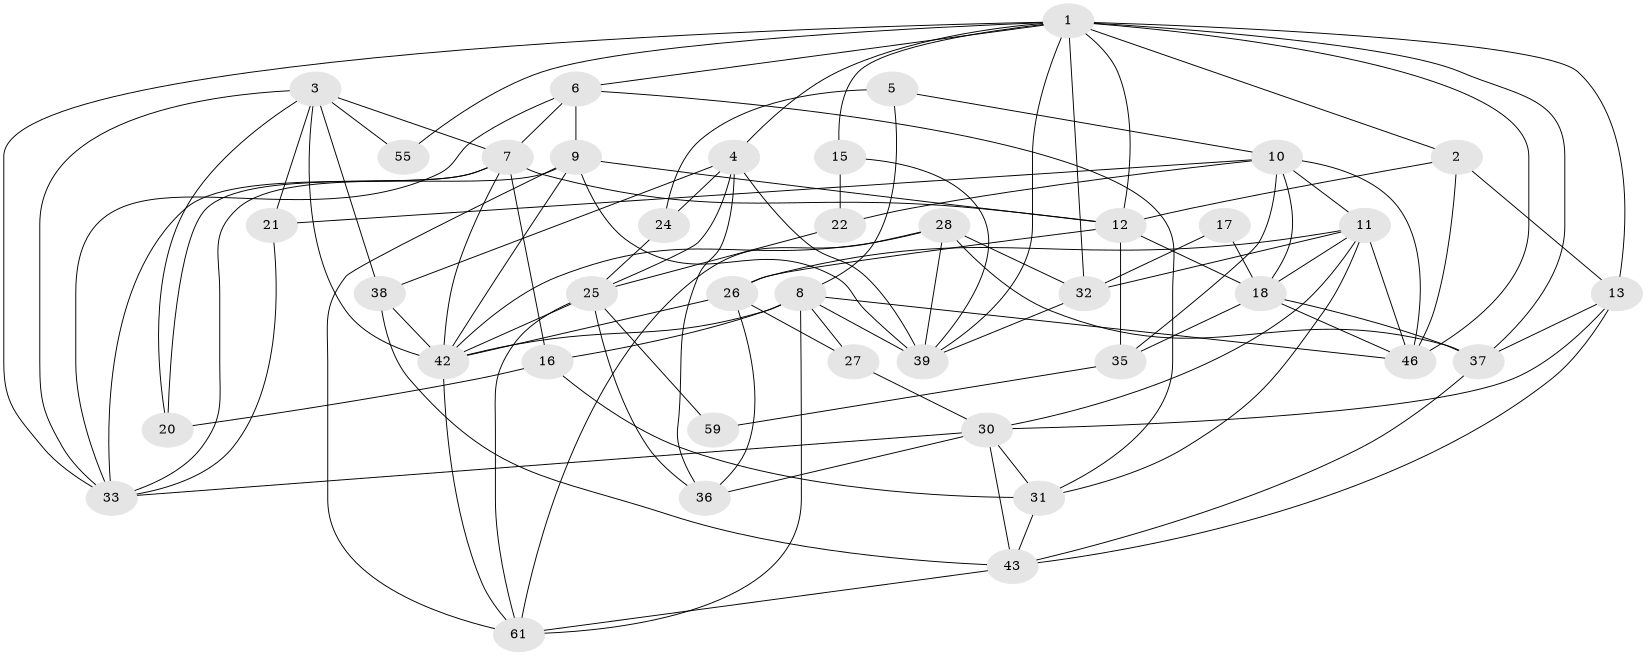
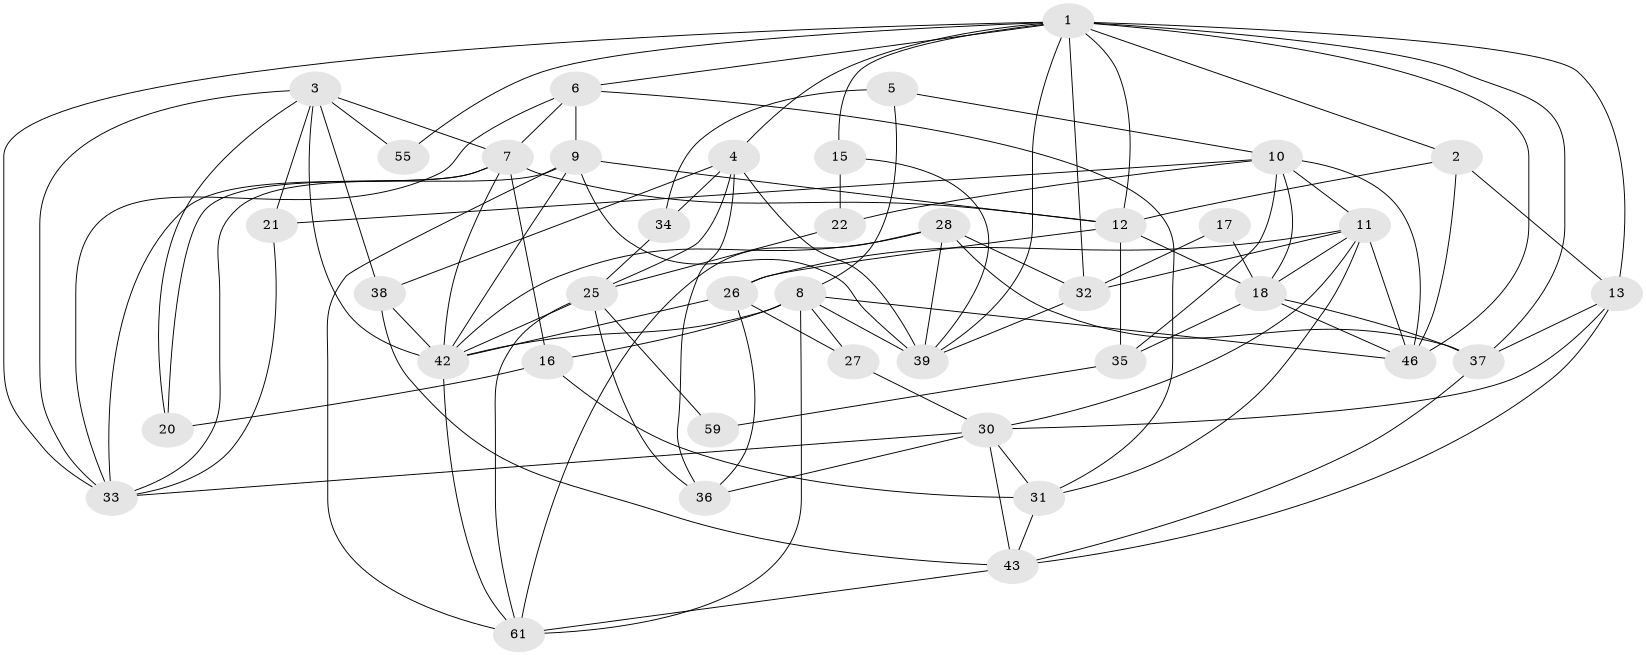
(664, 225) -> (664, 225)
